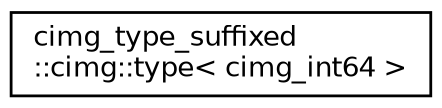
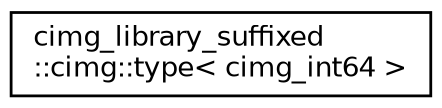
(221, 54) -> (221, 54)
